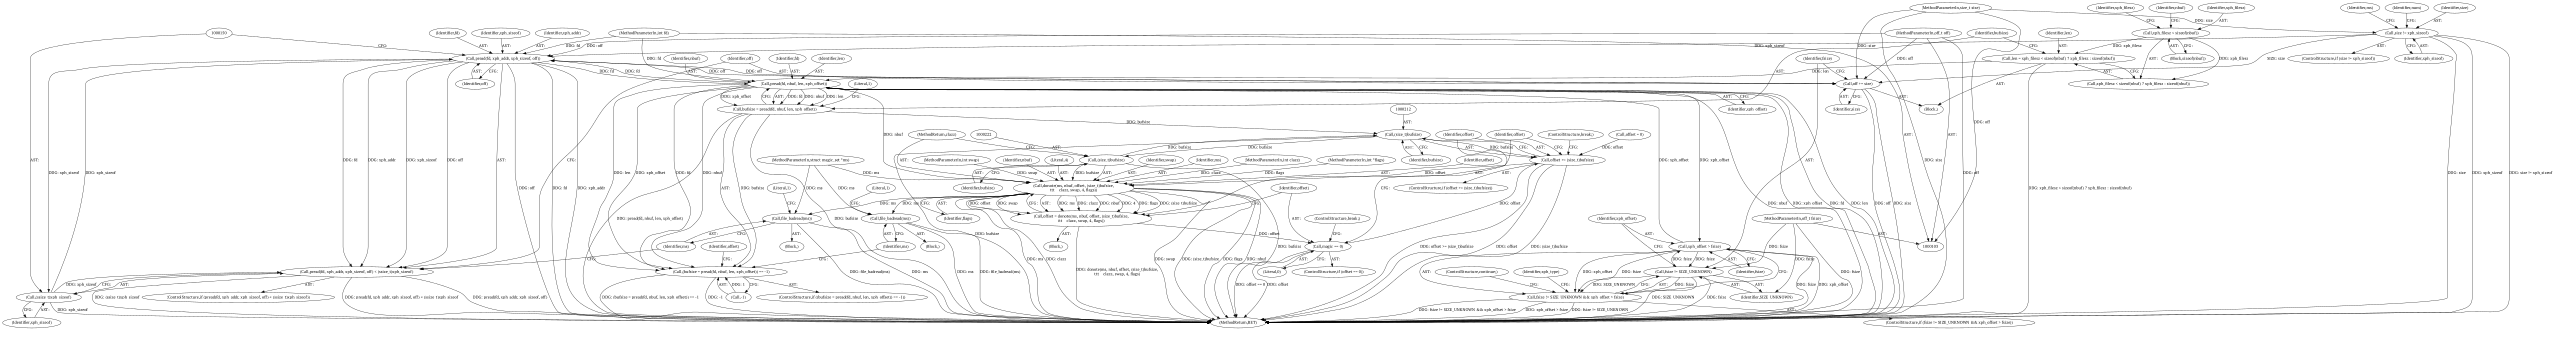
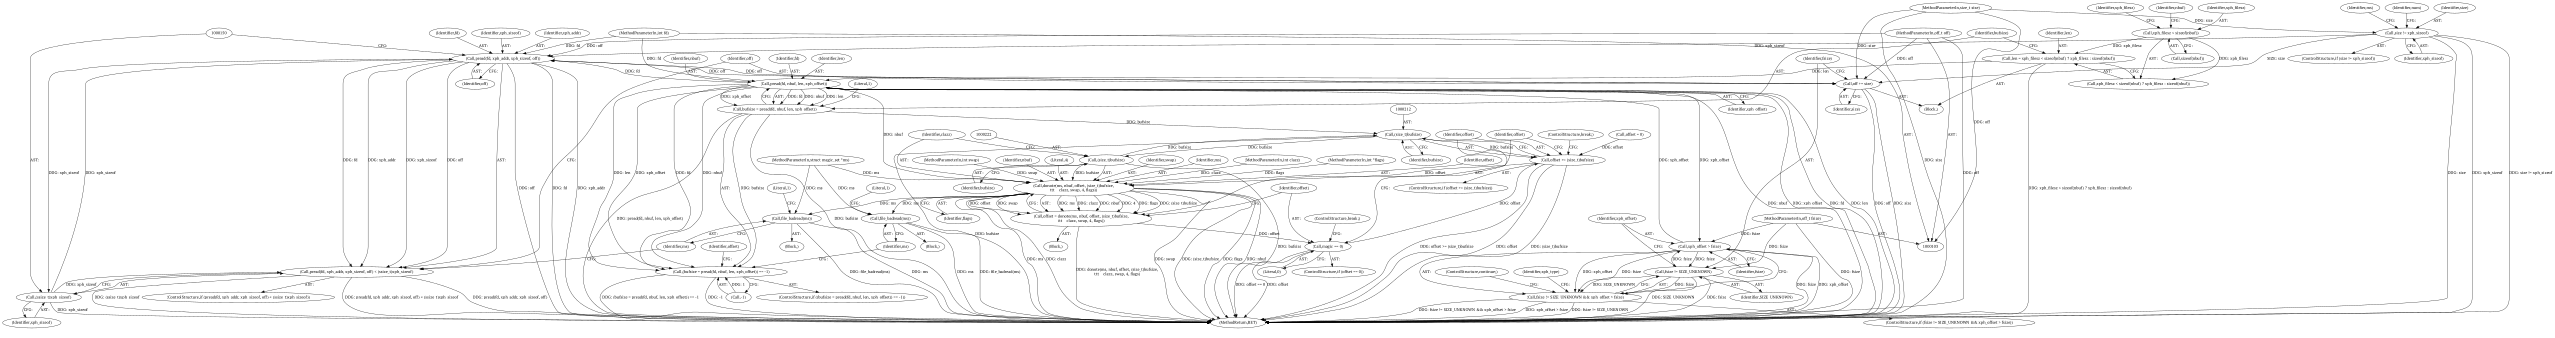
(2188, 59) -> (2188, 59)
(641, 78) -> none
(937, 135) -> (937, 135)
(1795, 260) -> (1746, 230)
